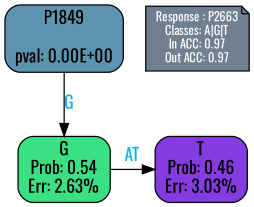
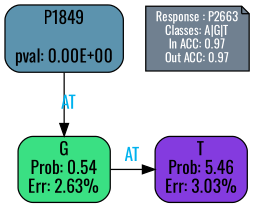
(69, 104) -> (69, 104)
(201, 169) -> (201, 169)
